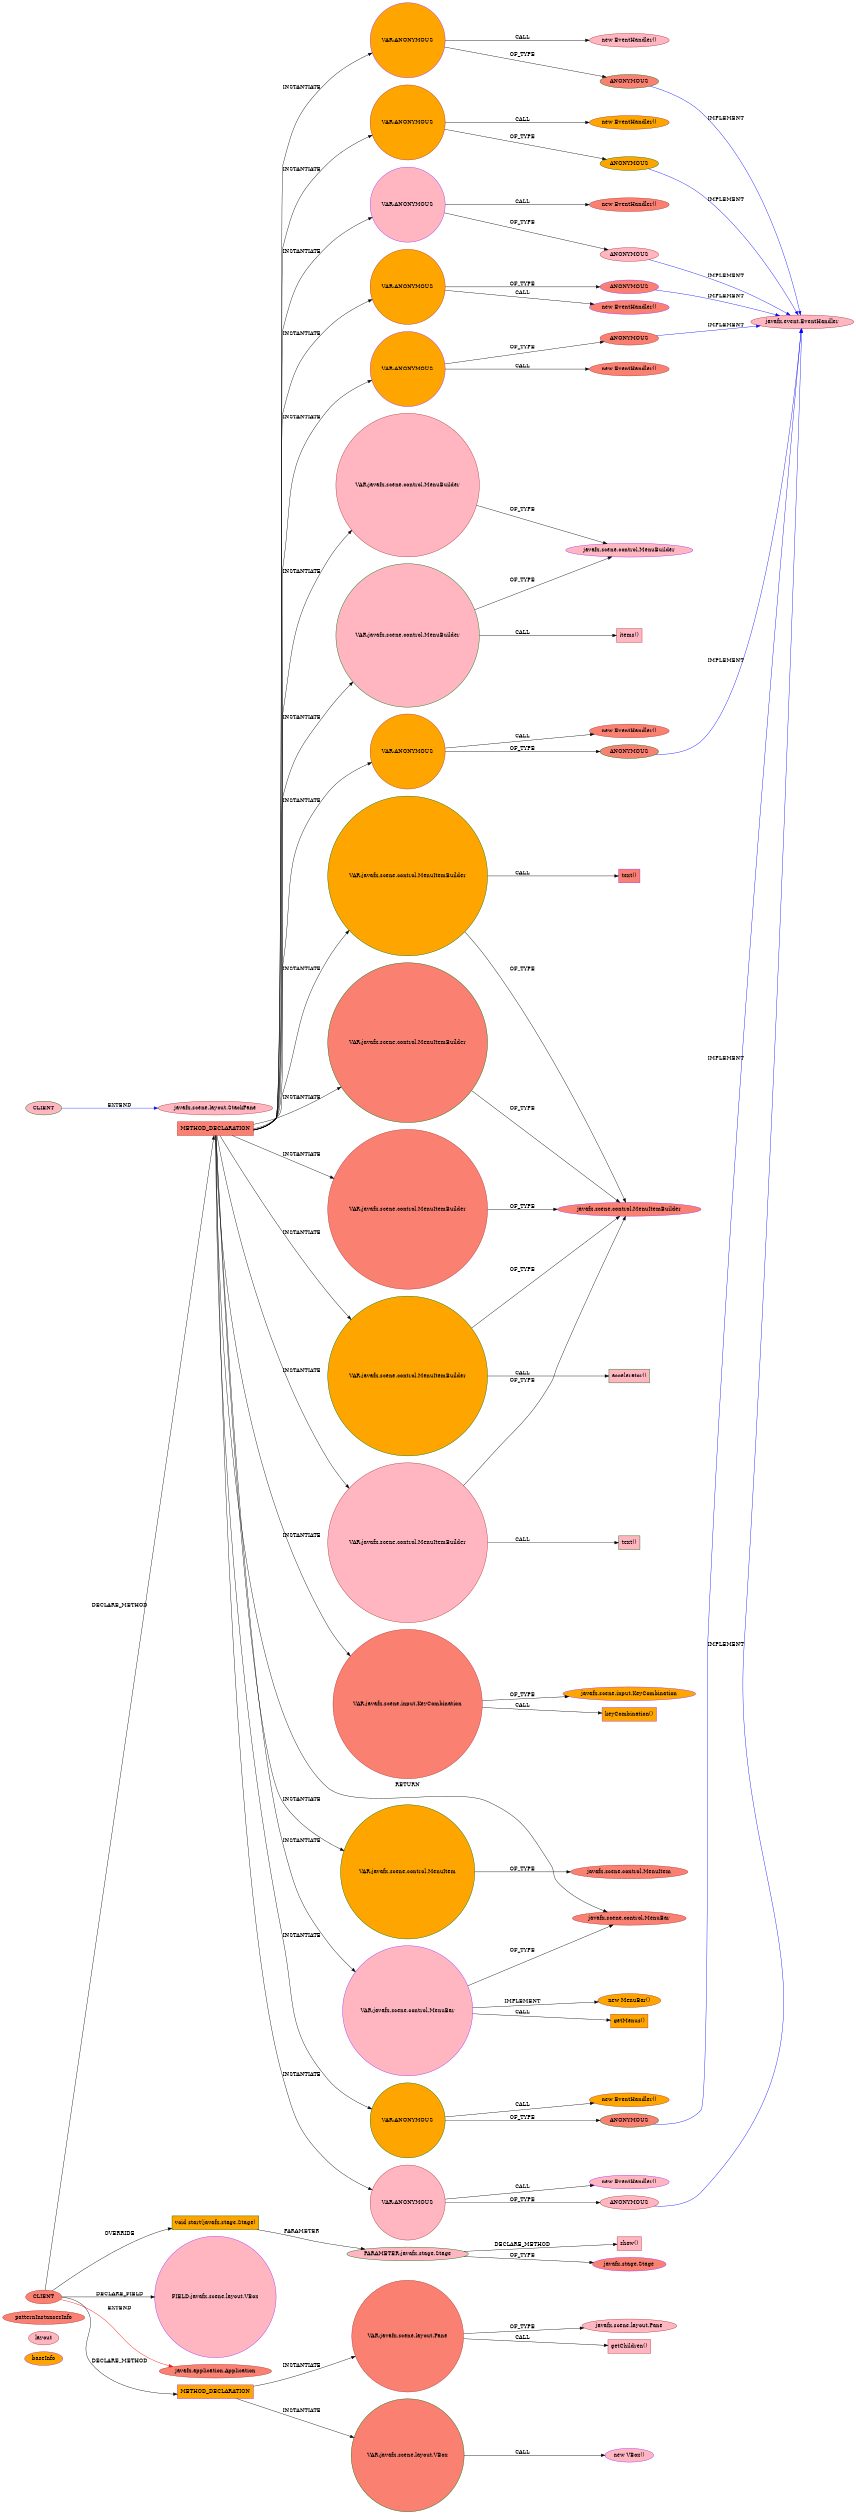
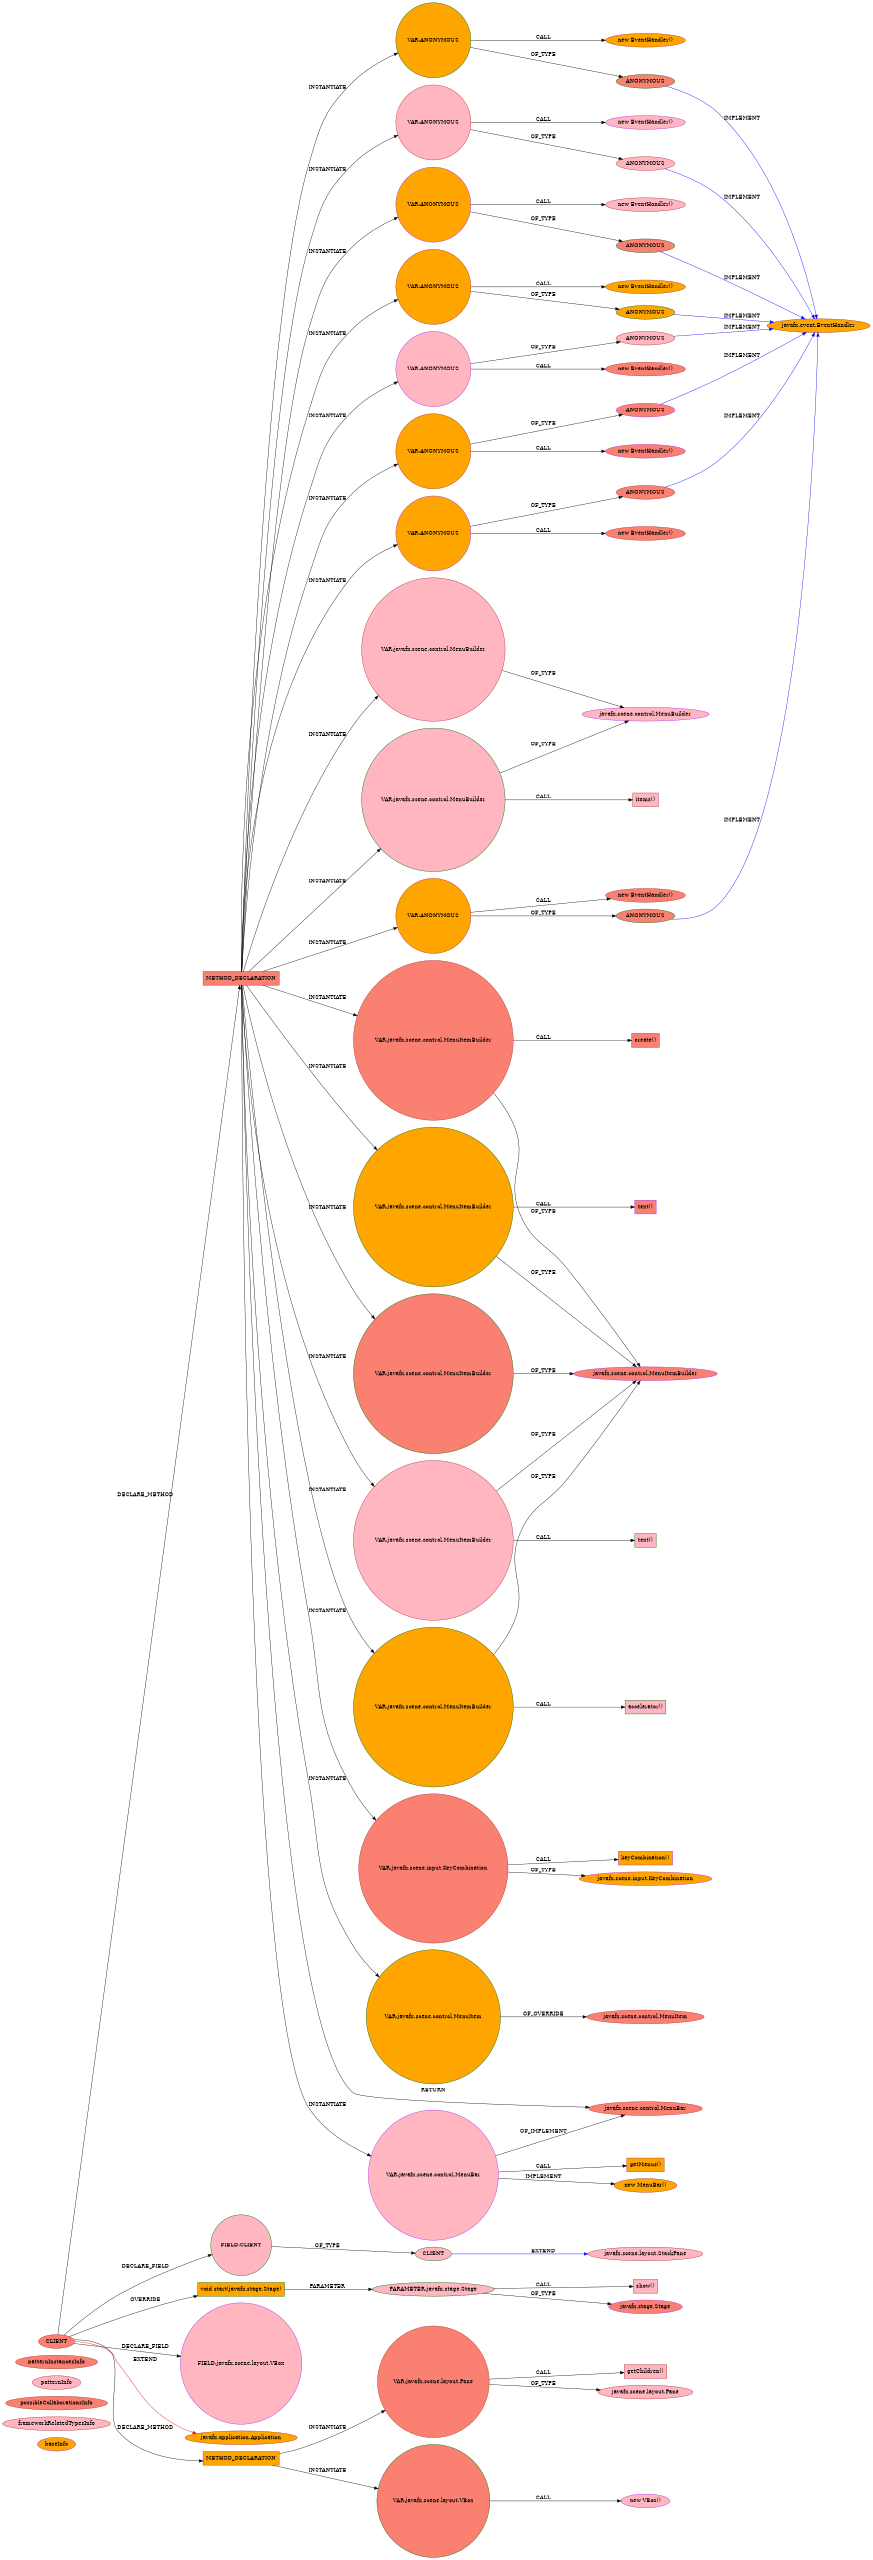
(802, 322) -> (819, 326)
none -> (645, 1040)
(523, 1869) -> (544, 2014)
(523, 1950) -> (544, 2131)
none -> (241, 2245)
(523, 2245) -> (544, 2285)
(44, 2338) -> (57, 2383)
(215, 2371) -> (241, 2438)
none -> (57, 2403)
none -> (57, 2424)
